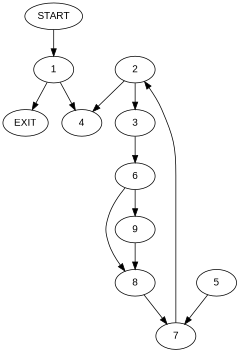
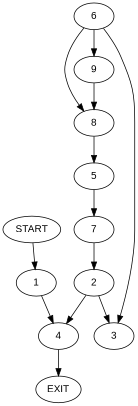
(42, 93) -> (58, 359)
(135, 146) -> (135, 169)
(153, 307) -> (94, 146)
